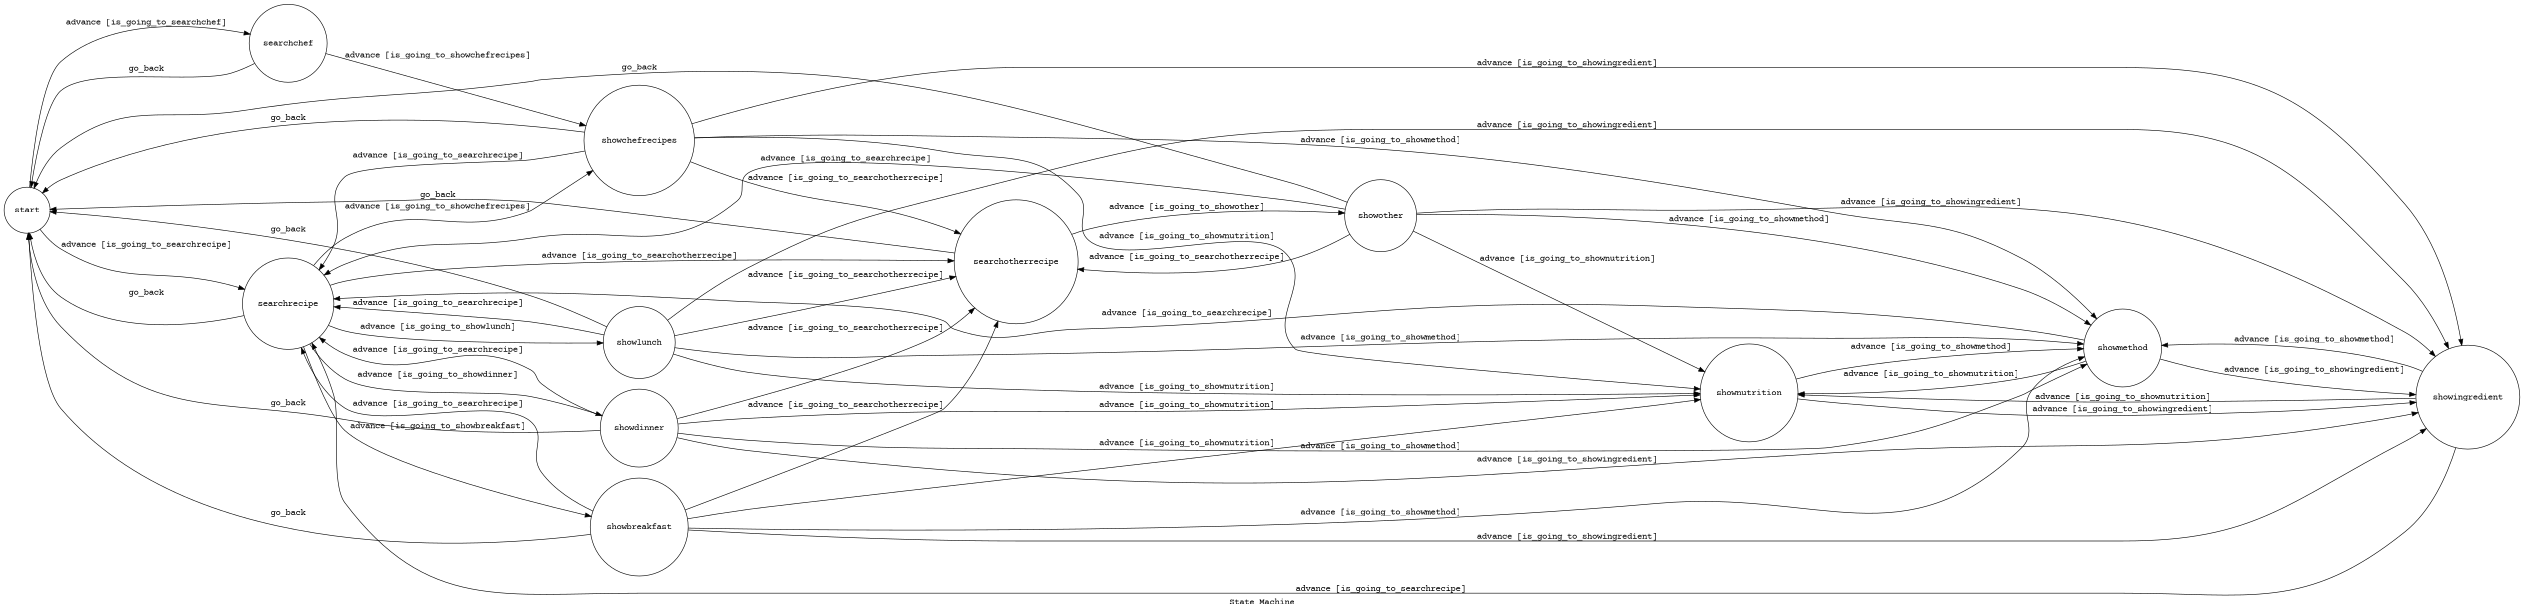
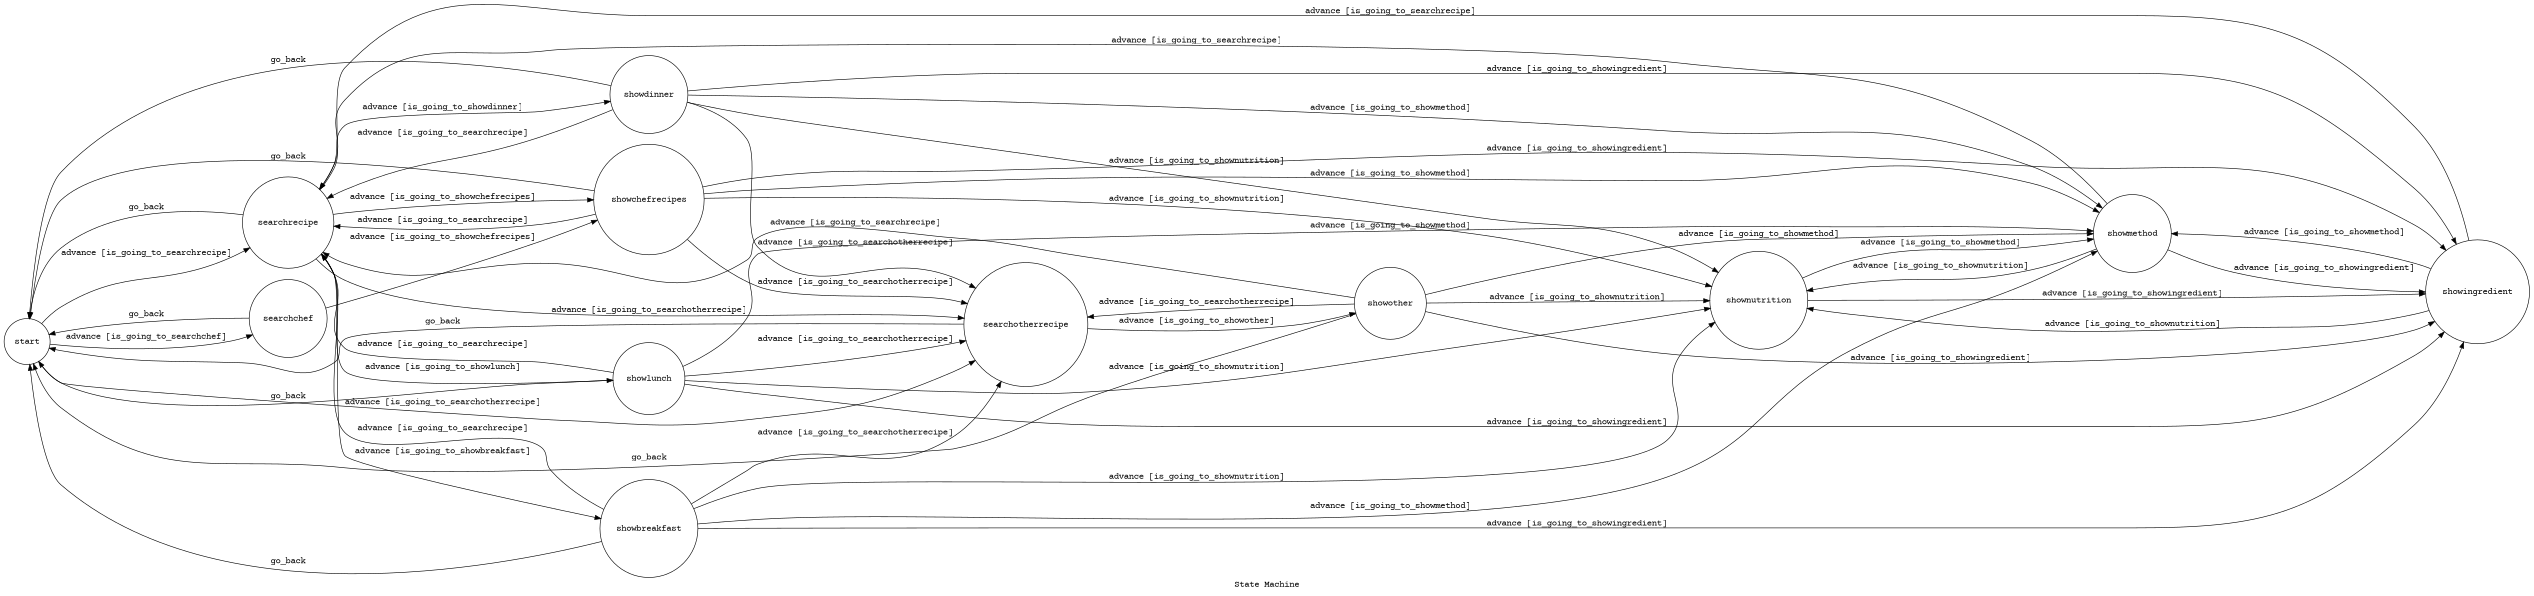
none -> (504, 417)
